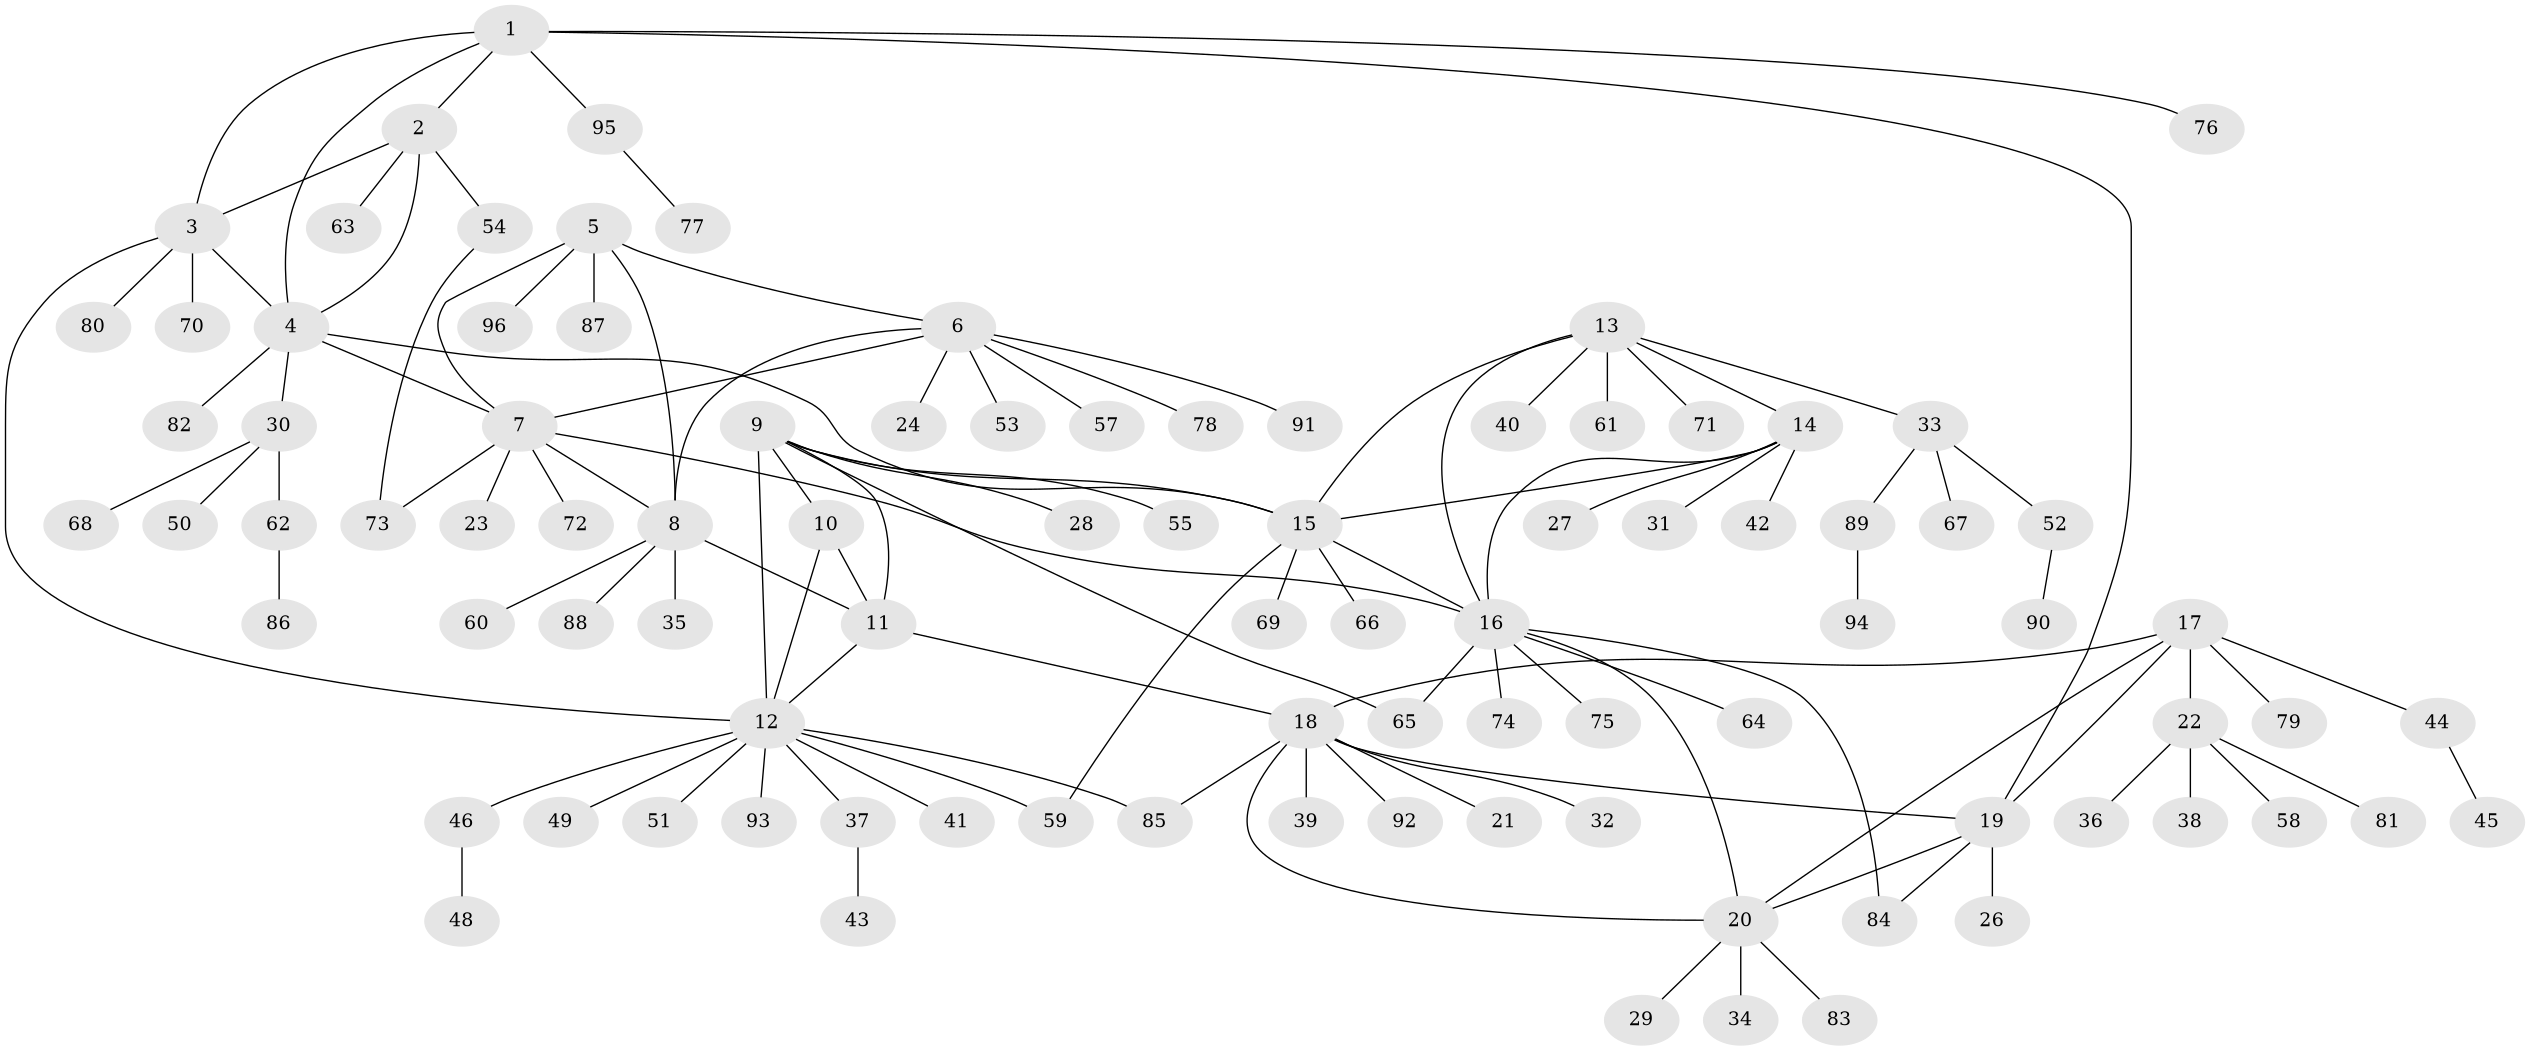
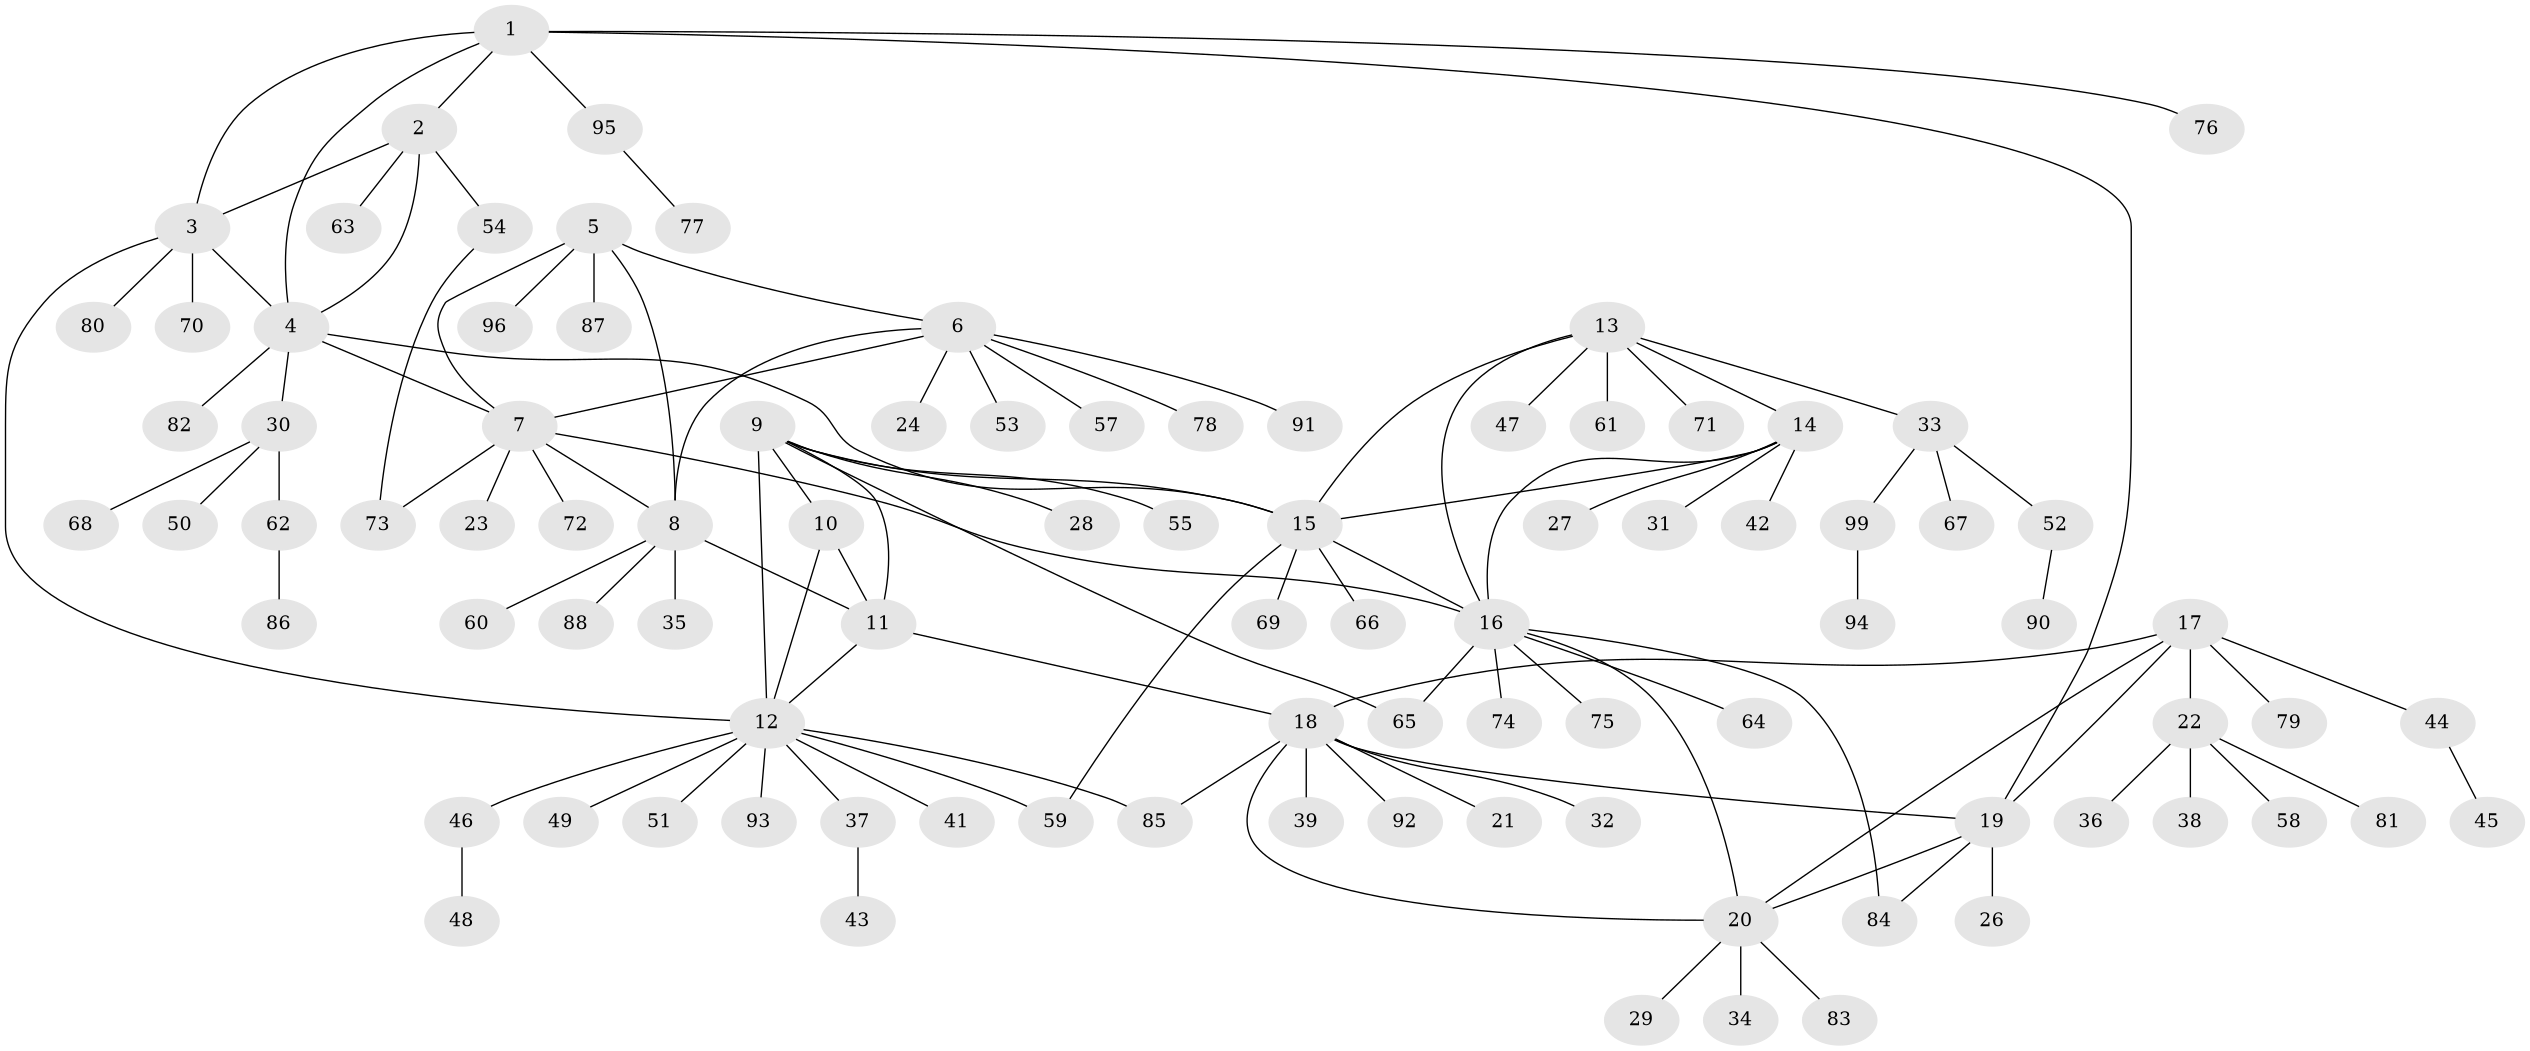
(1508, 426) -> (1508, 426)
(1858, 525) -> (1858, 525)
